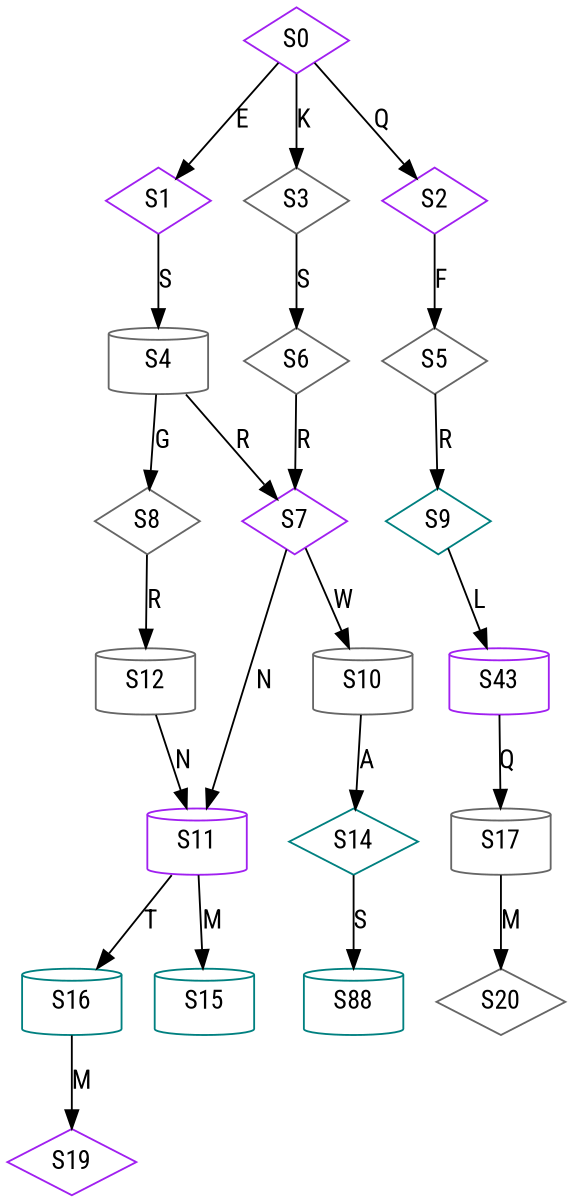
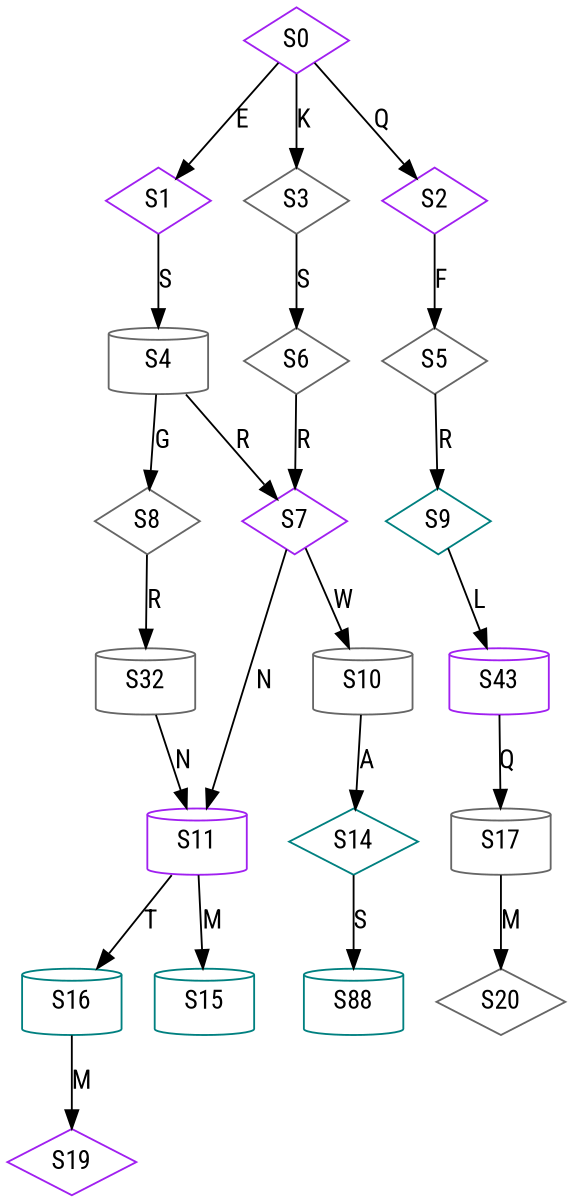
(145, 681) -> (145, 681)
